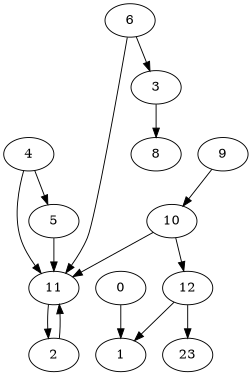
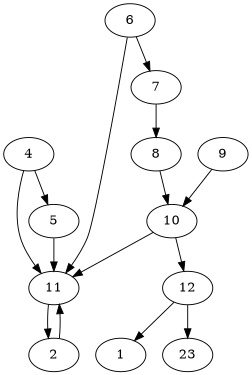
(156, 87) -> (156, 87)
none -> (163, 183)
(121, 288) -> none
